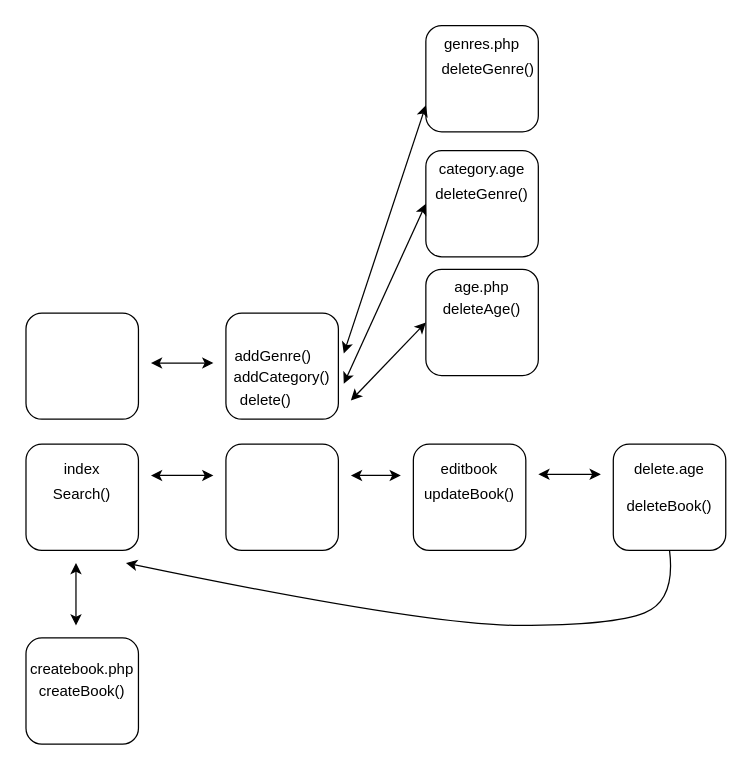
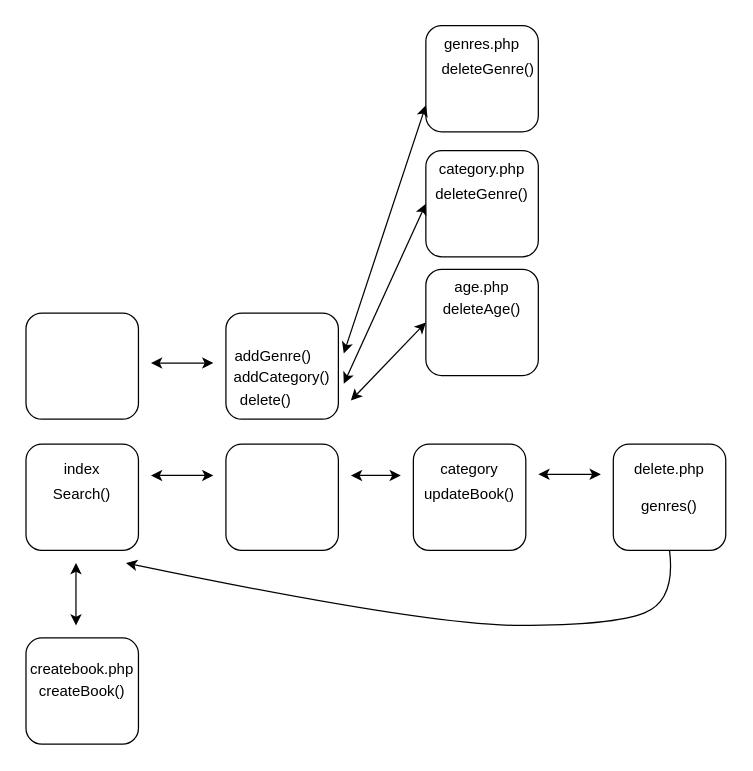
(482, 169) -> (482, 169)
(469, 469) -> (469, 469)
(669, 469) -> (669, 469)
(669, 507) -> (669, 507)
